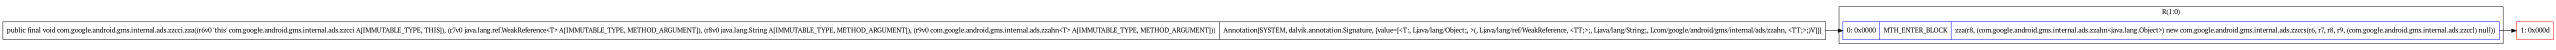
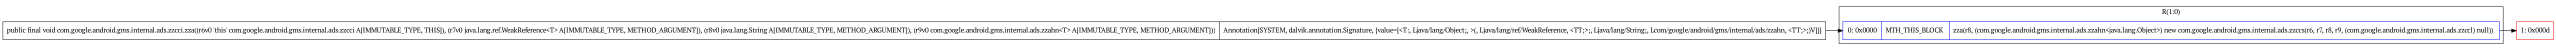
(1915, 30) -> (1915, 30)
